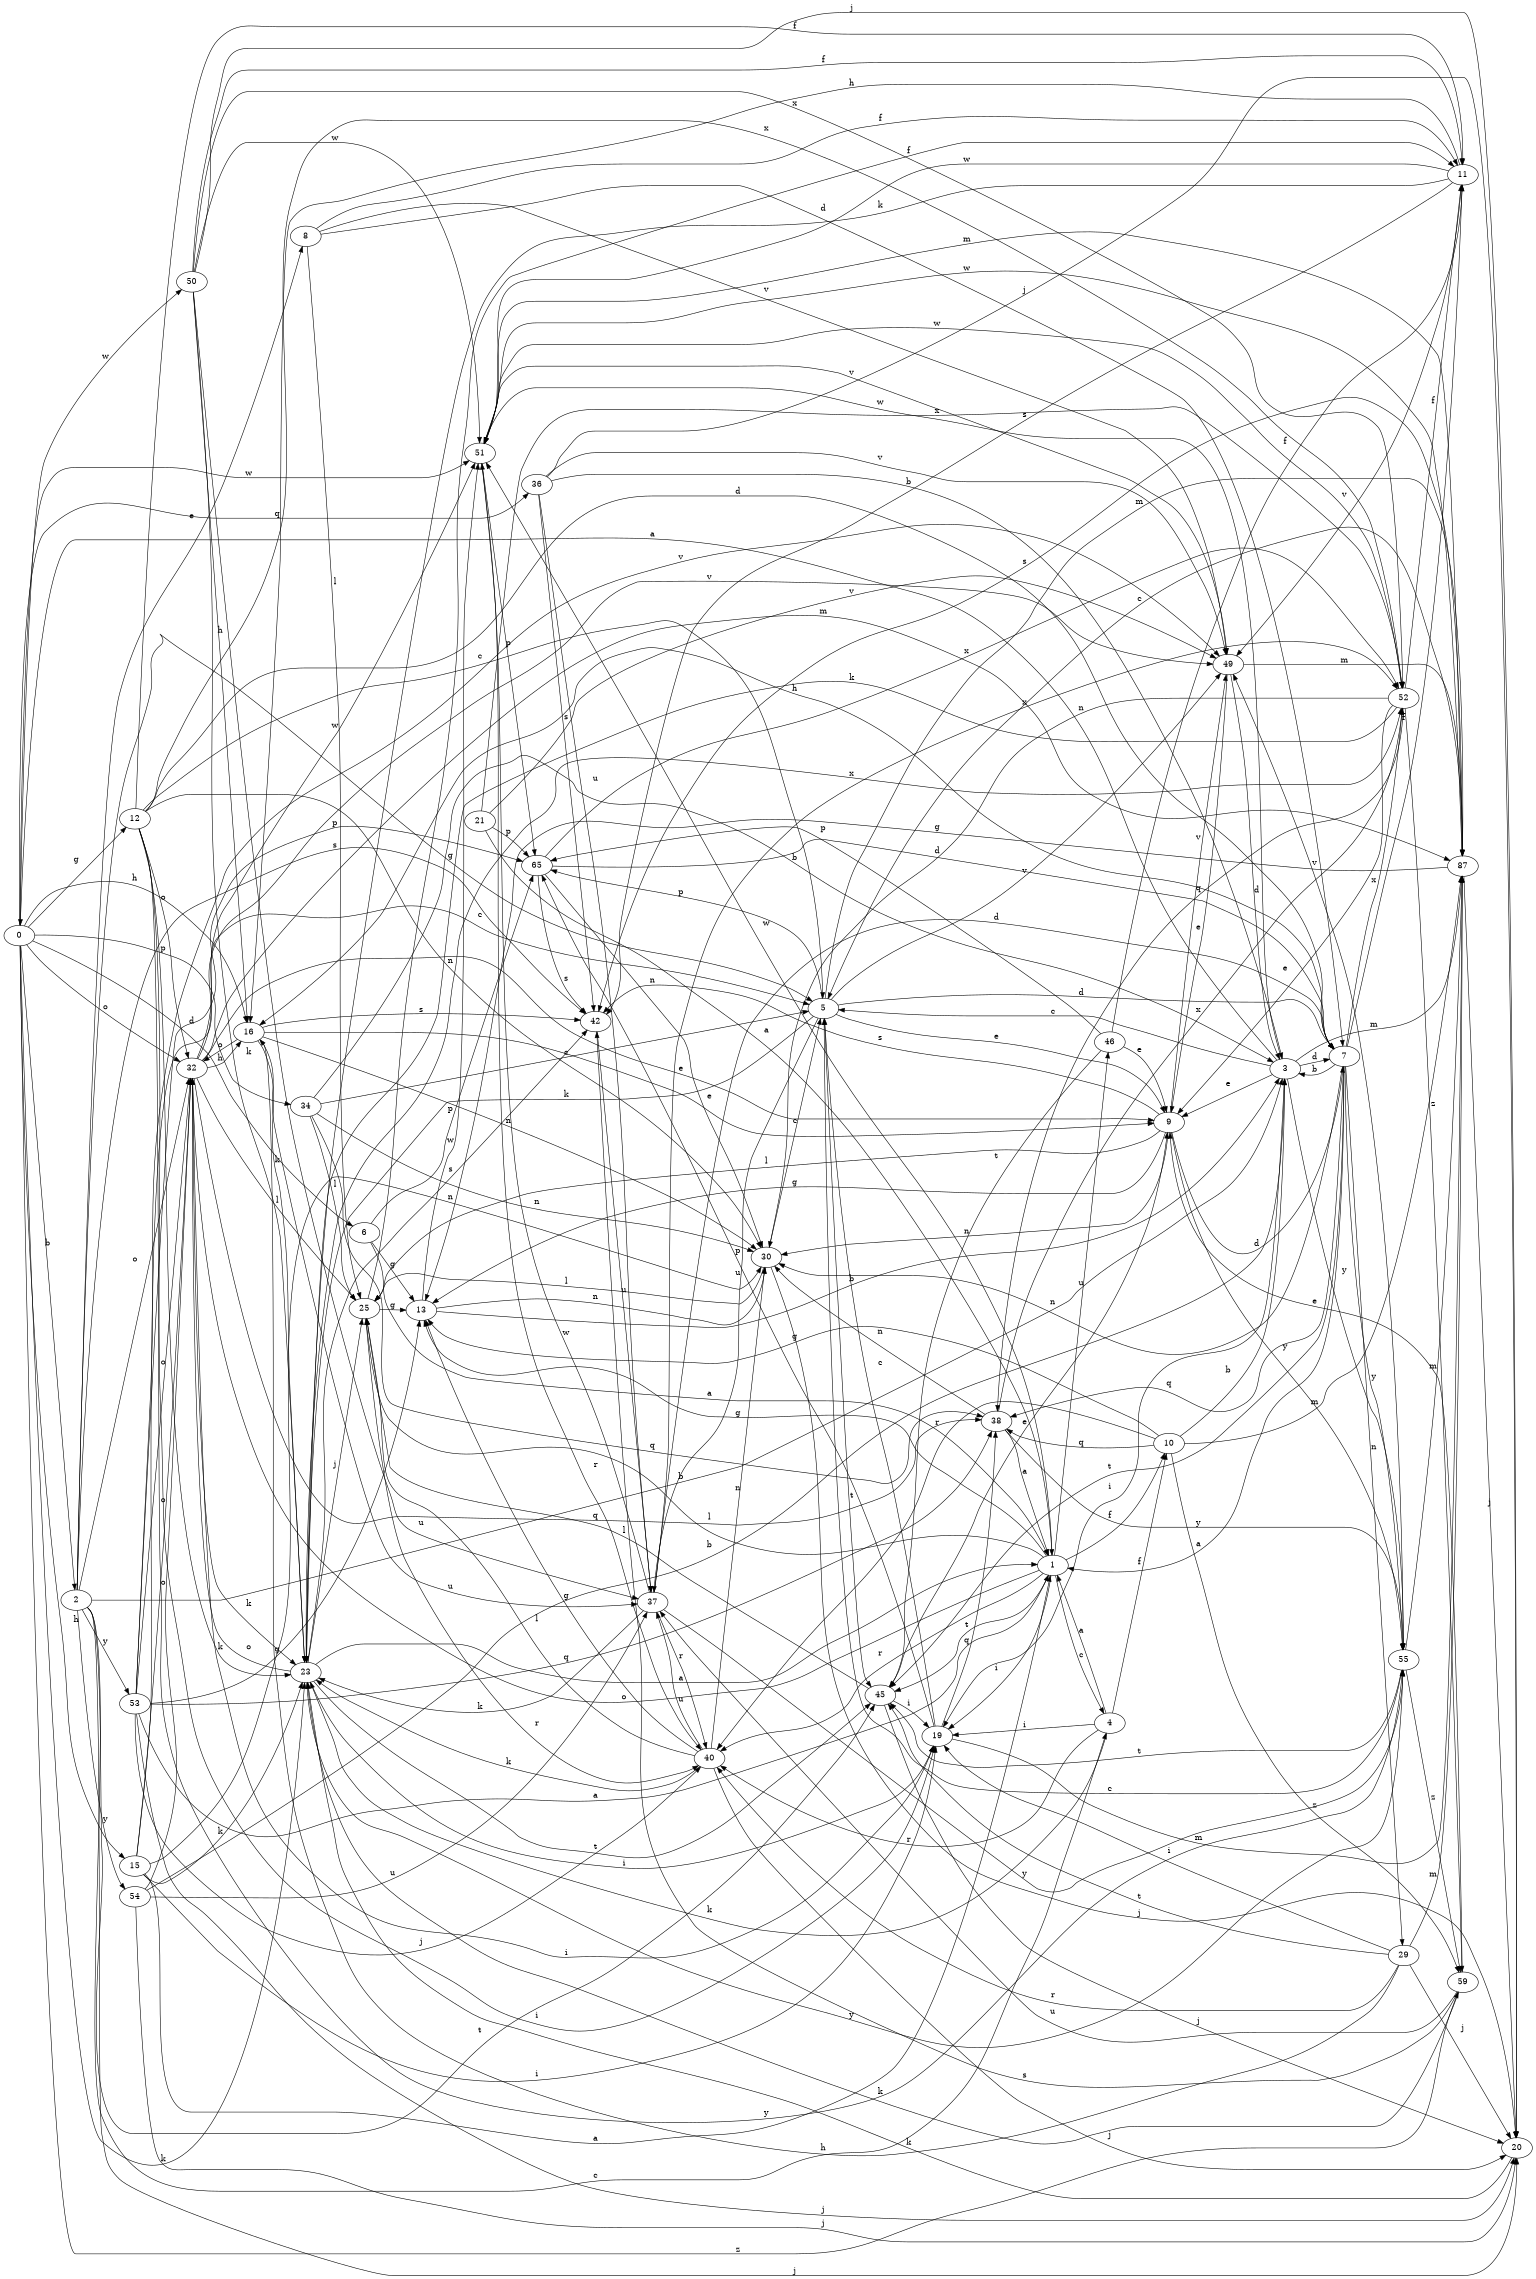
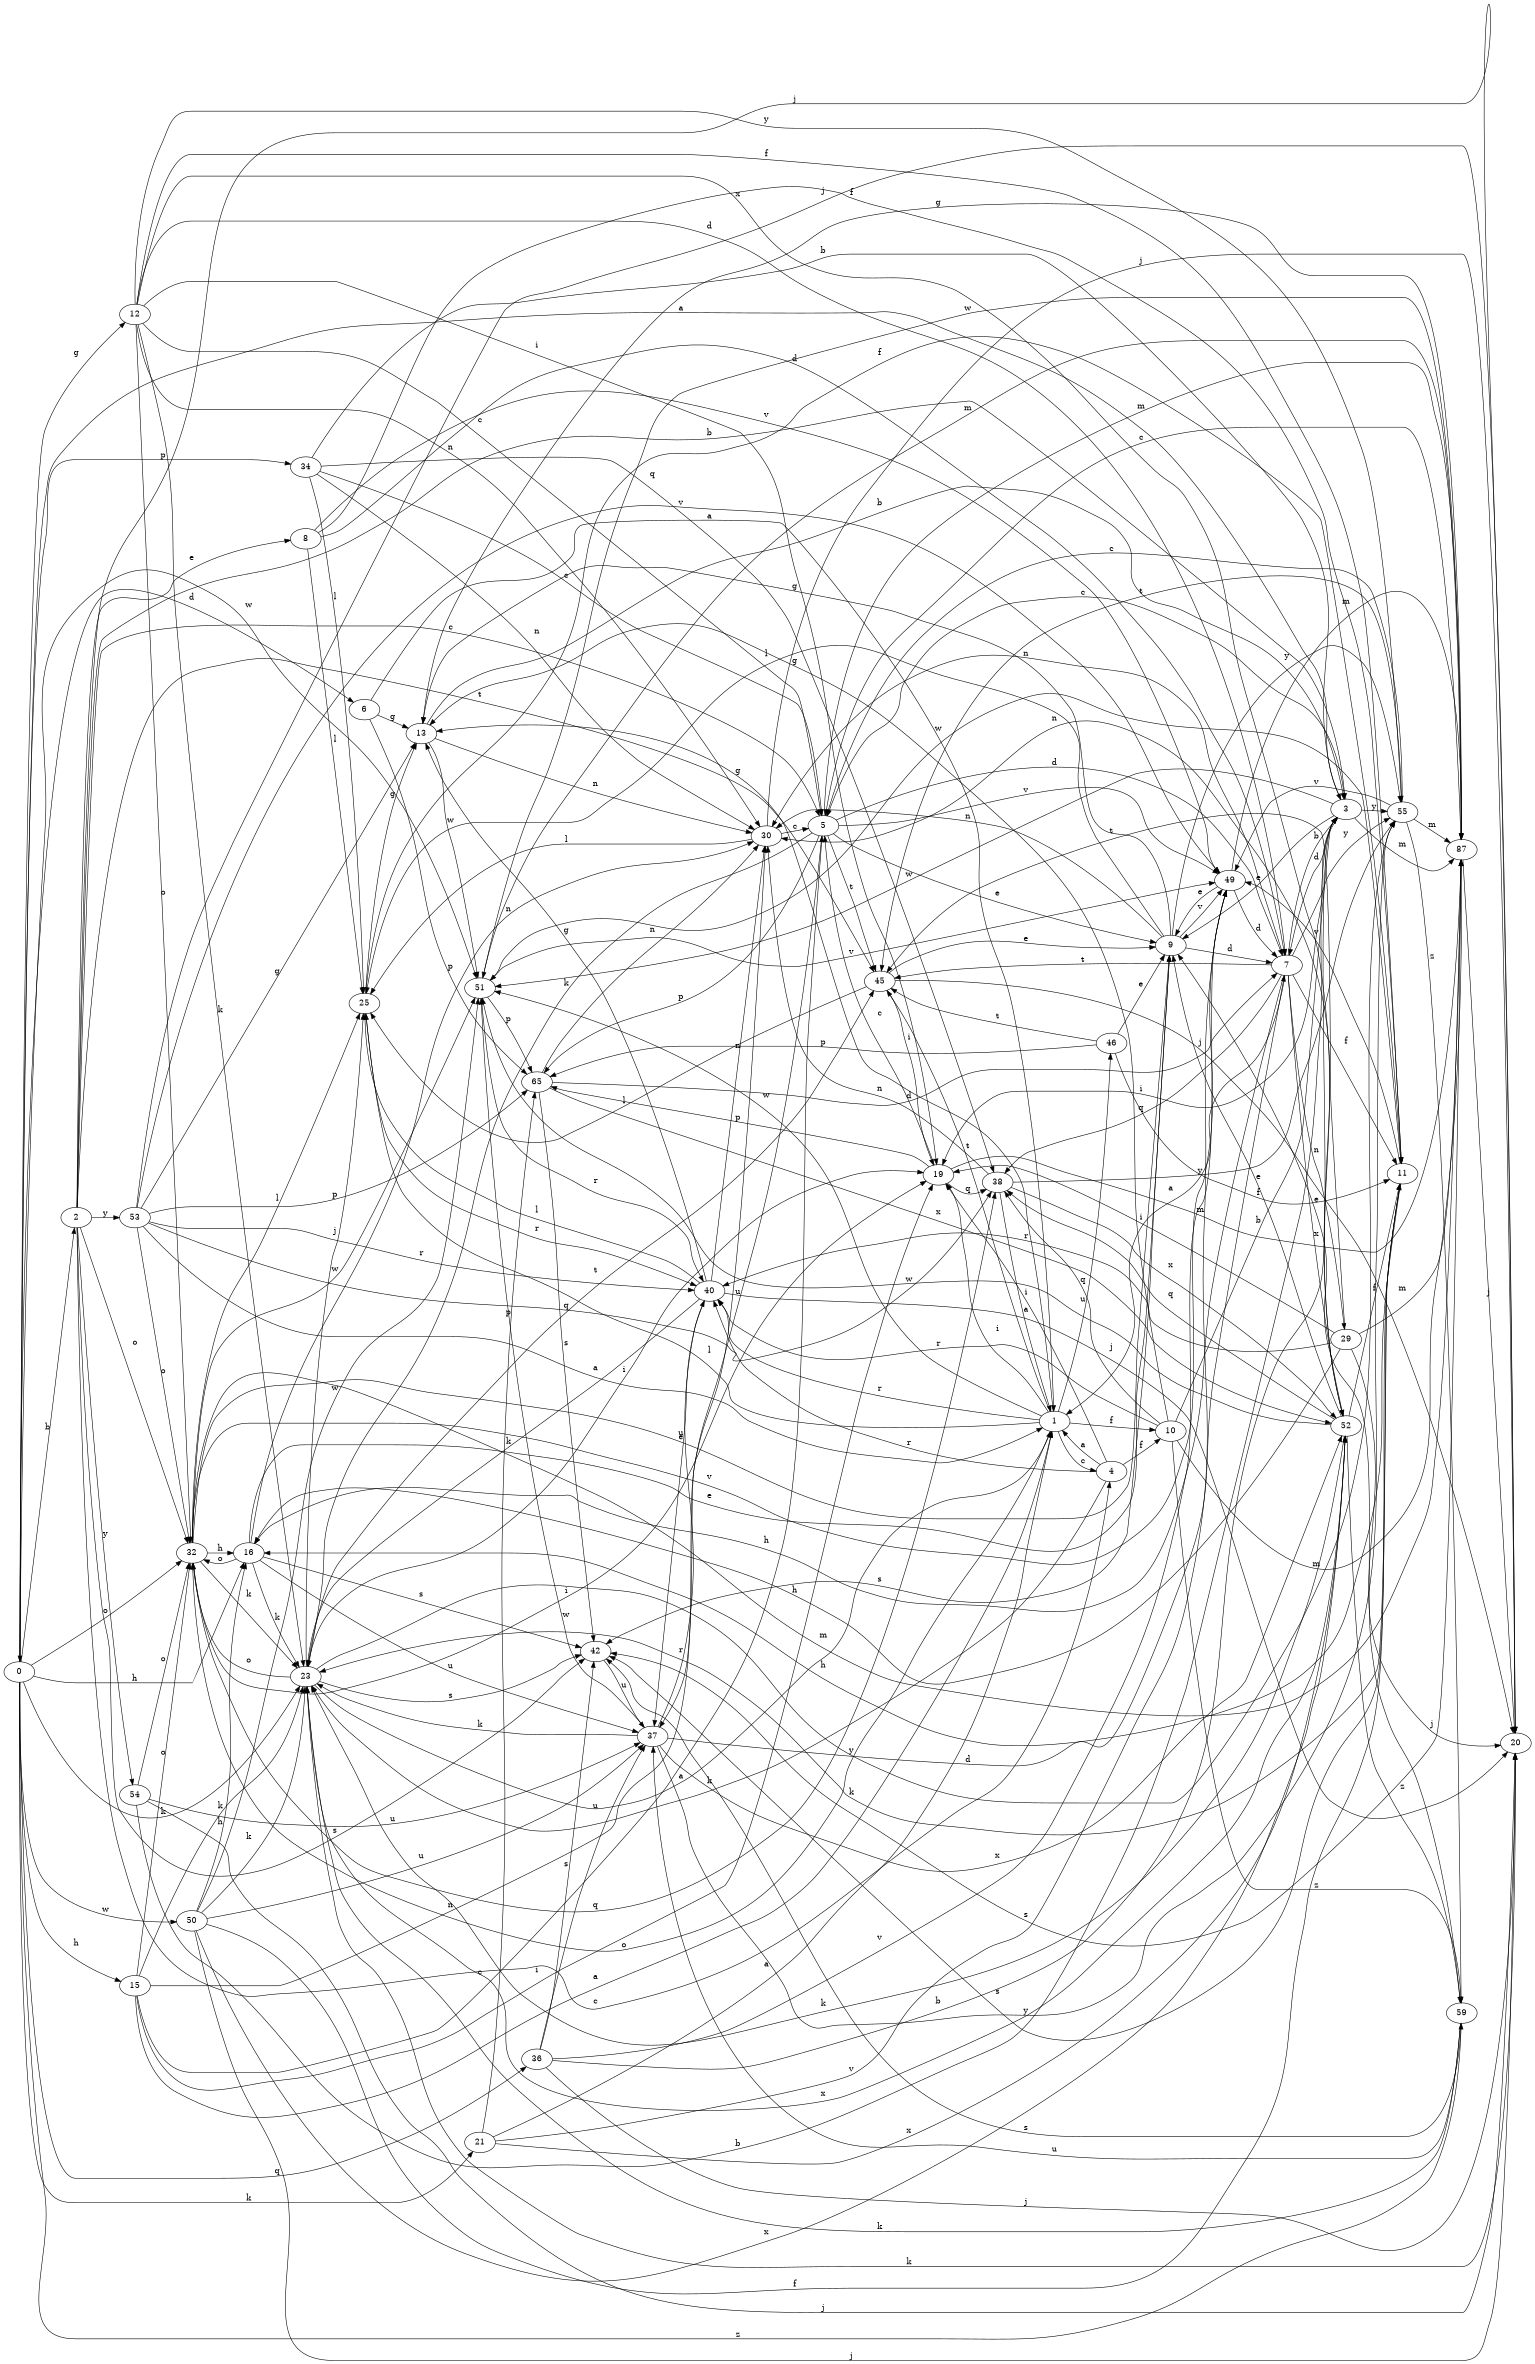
(451, 856) -> (451, 627)
(1253, 874) -> (1250, 924)
(421, 1942) -> (421, 1253)
none -> (37, 2158)
